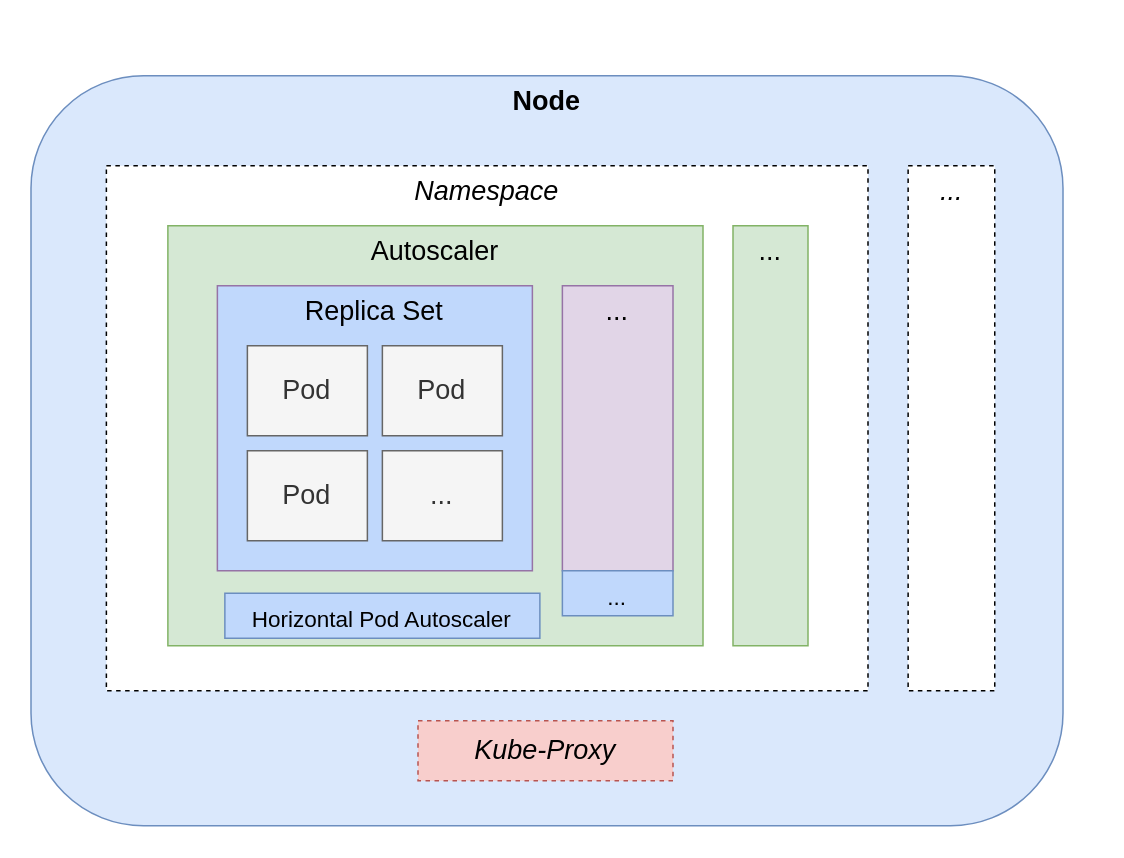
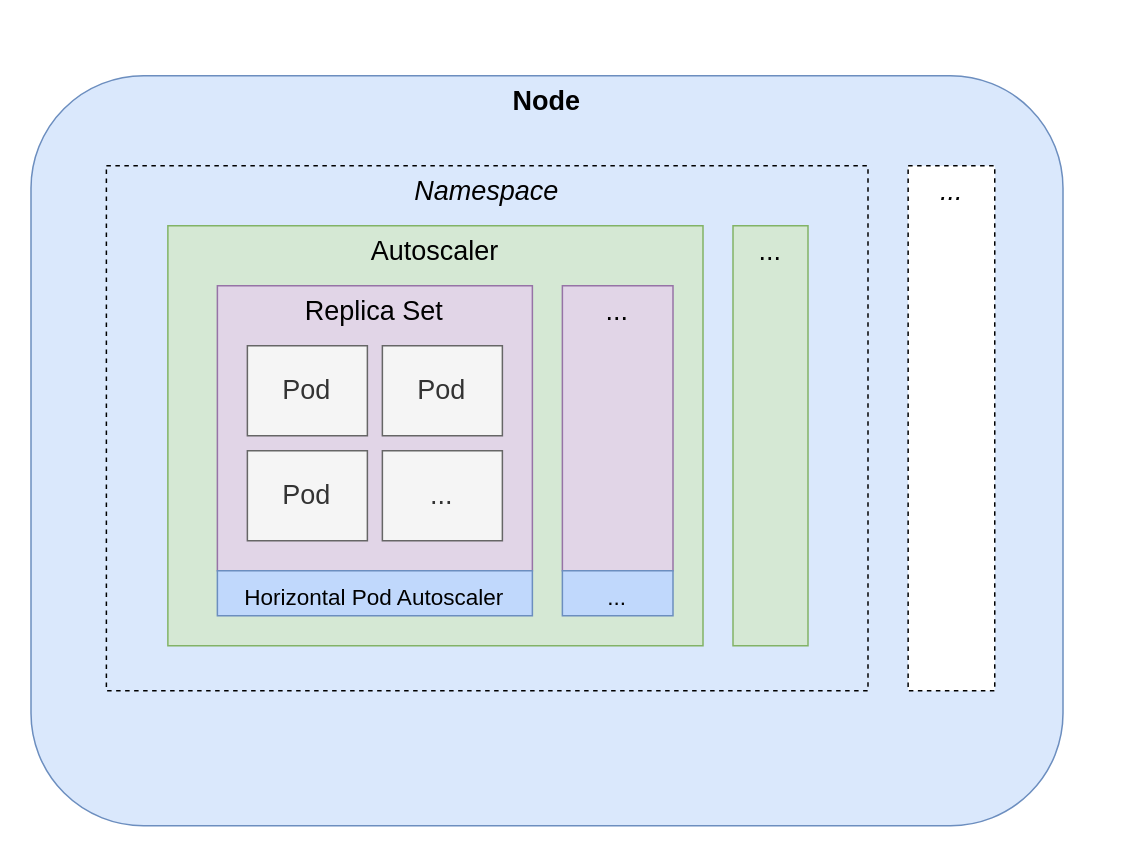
(487, 192) -> (487, 192)
(375, 428) -> (375, 428)
(382, 616) -> (375, 593)
(545, 751) -> none
